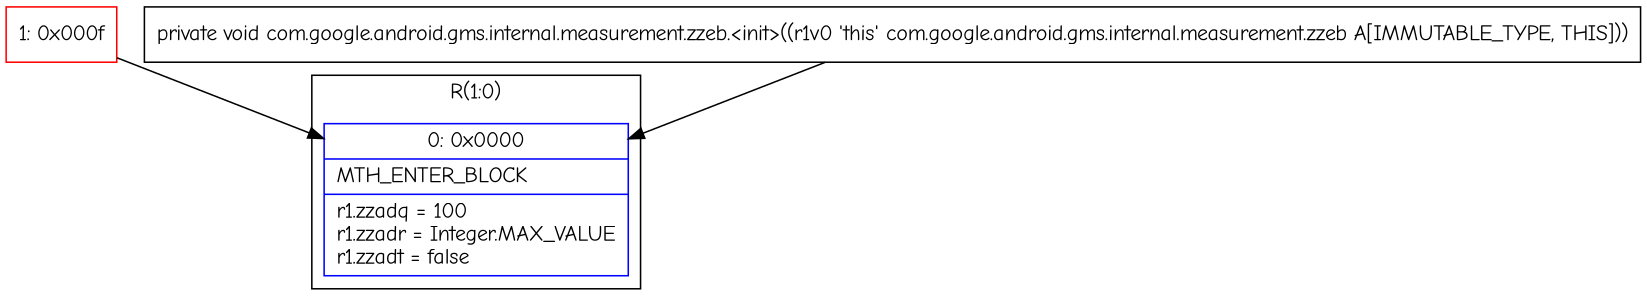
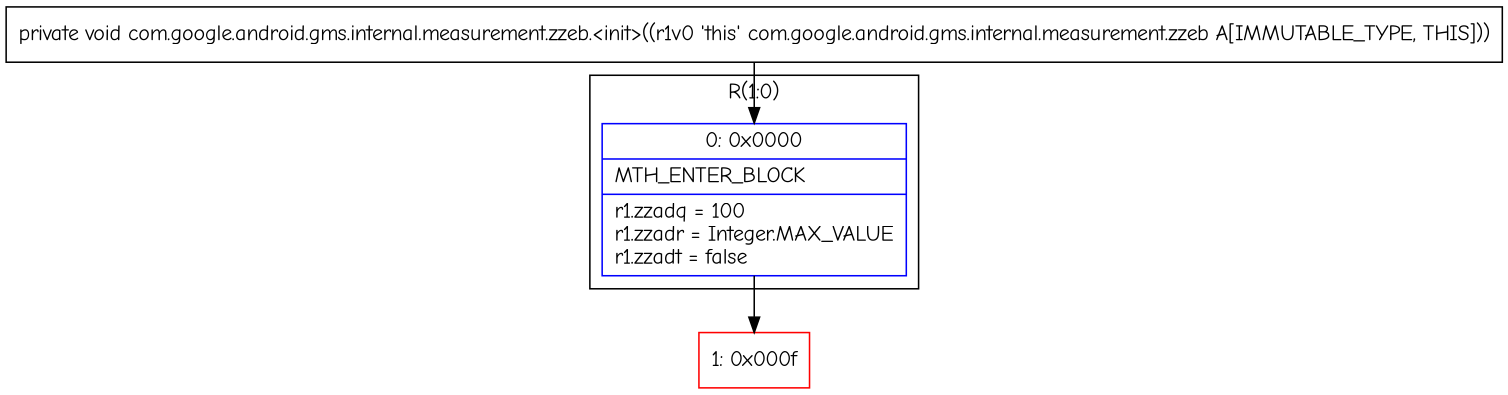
(213, 95) -> (754, 298)
